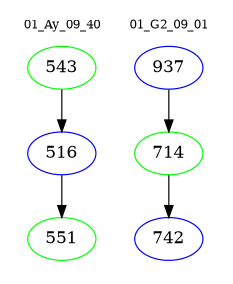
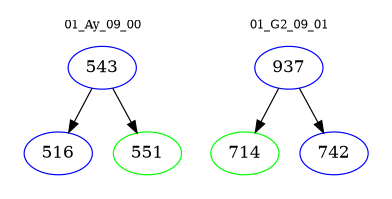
(62, 26) -> (103, 26)
(62, 68) -> (102, 68)
(62, 190) -> (122, 105)
(169, 190) -> (309, 105)
